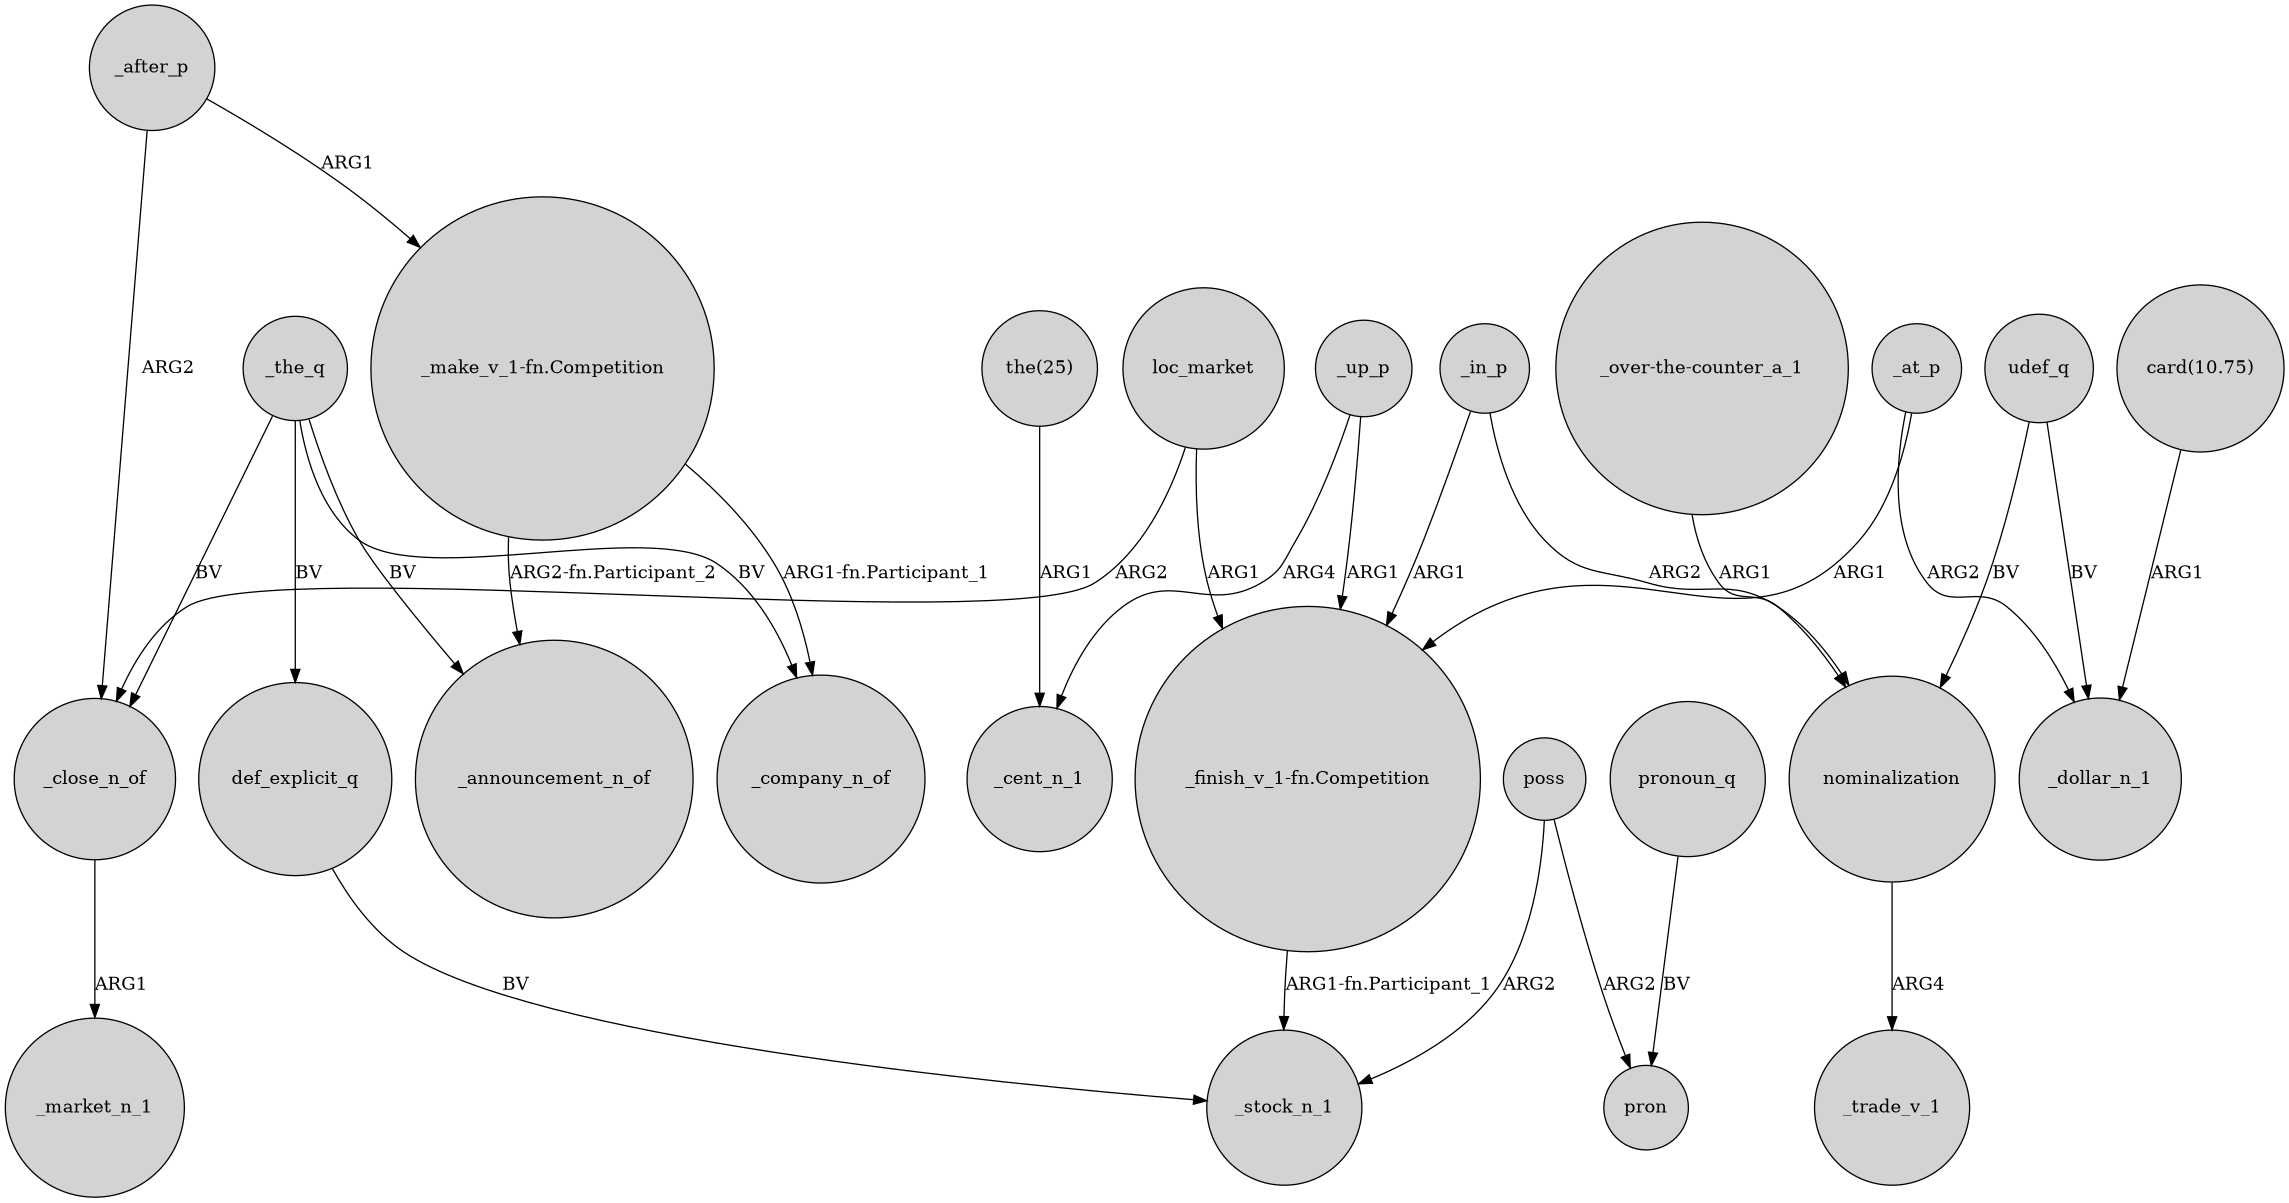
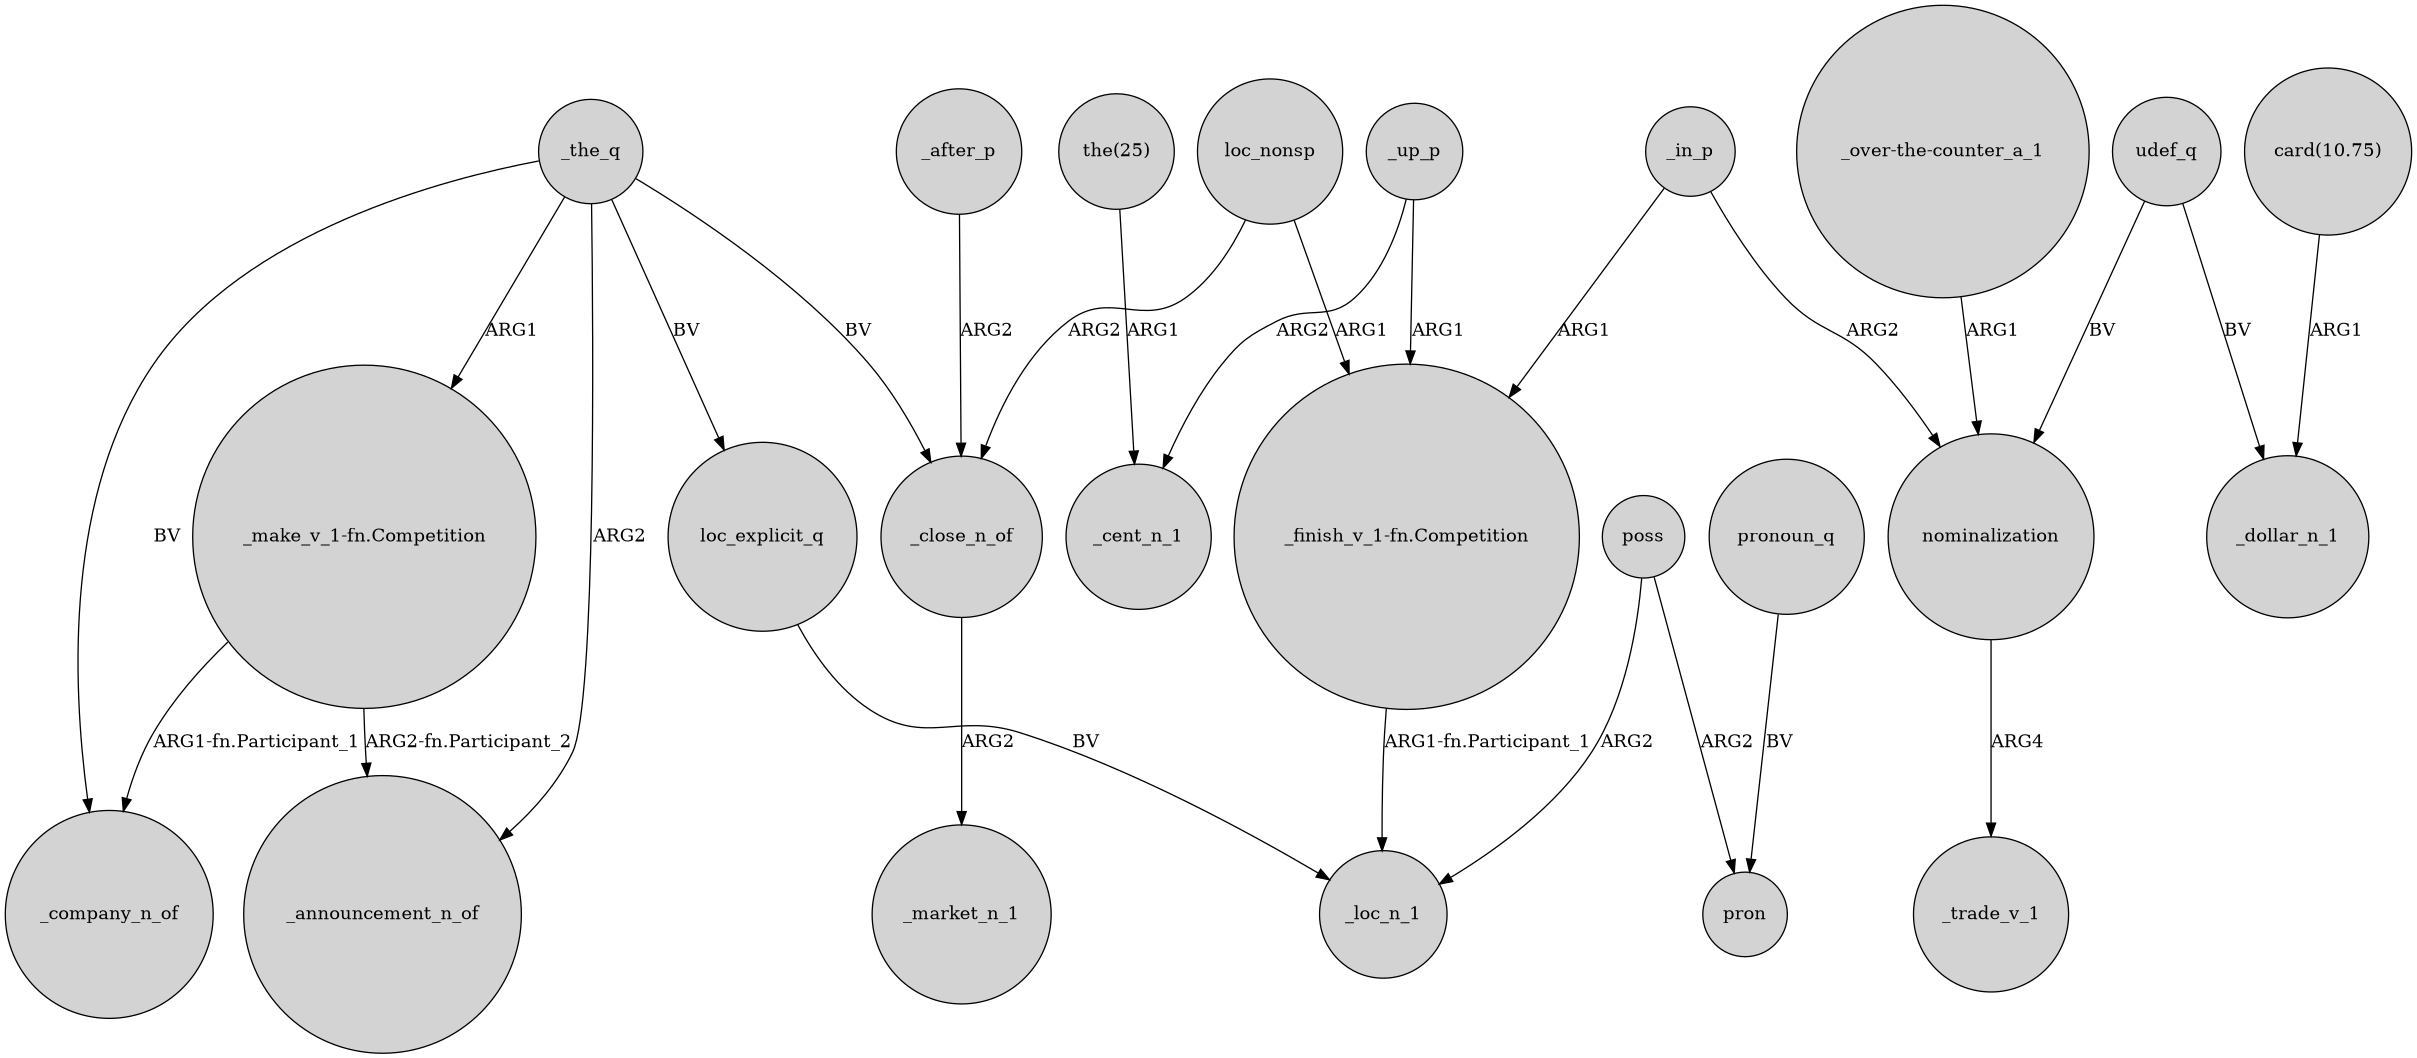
(312, 163) -> (511, 287)
(1204, 368) -> (1270, 152)
(1917, 368) -> none
(403, 573) -> (620, 537)
(1310, 573) -> (1303, 331)
(295, 779) -> (763, 537)
(122, 985) -> (988, 743)
(1284, 1108) -> (1383, 914)
